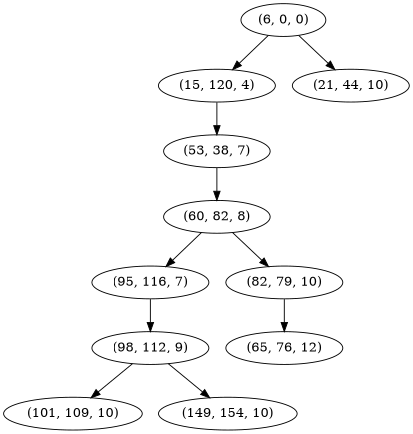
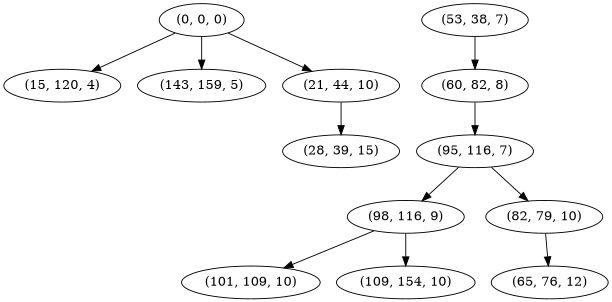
(283, 20) -> (202, 20)
none -> (202, 86)
(217, 114) -> none
none -> (341, 151)
(247, 246) -> (506, 181)
(150, 348) -> (406, 217)
(228, 414) -> (406, 282)
